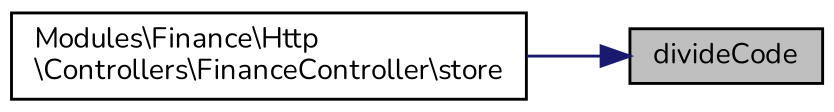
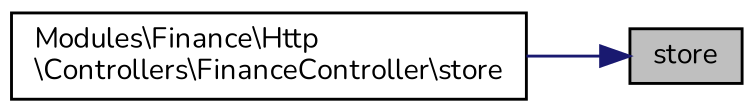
(726, 56) -> (686, 56)
